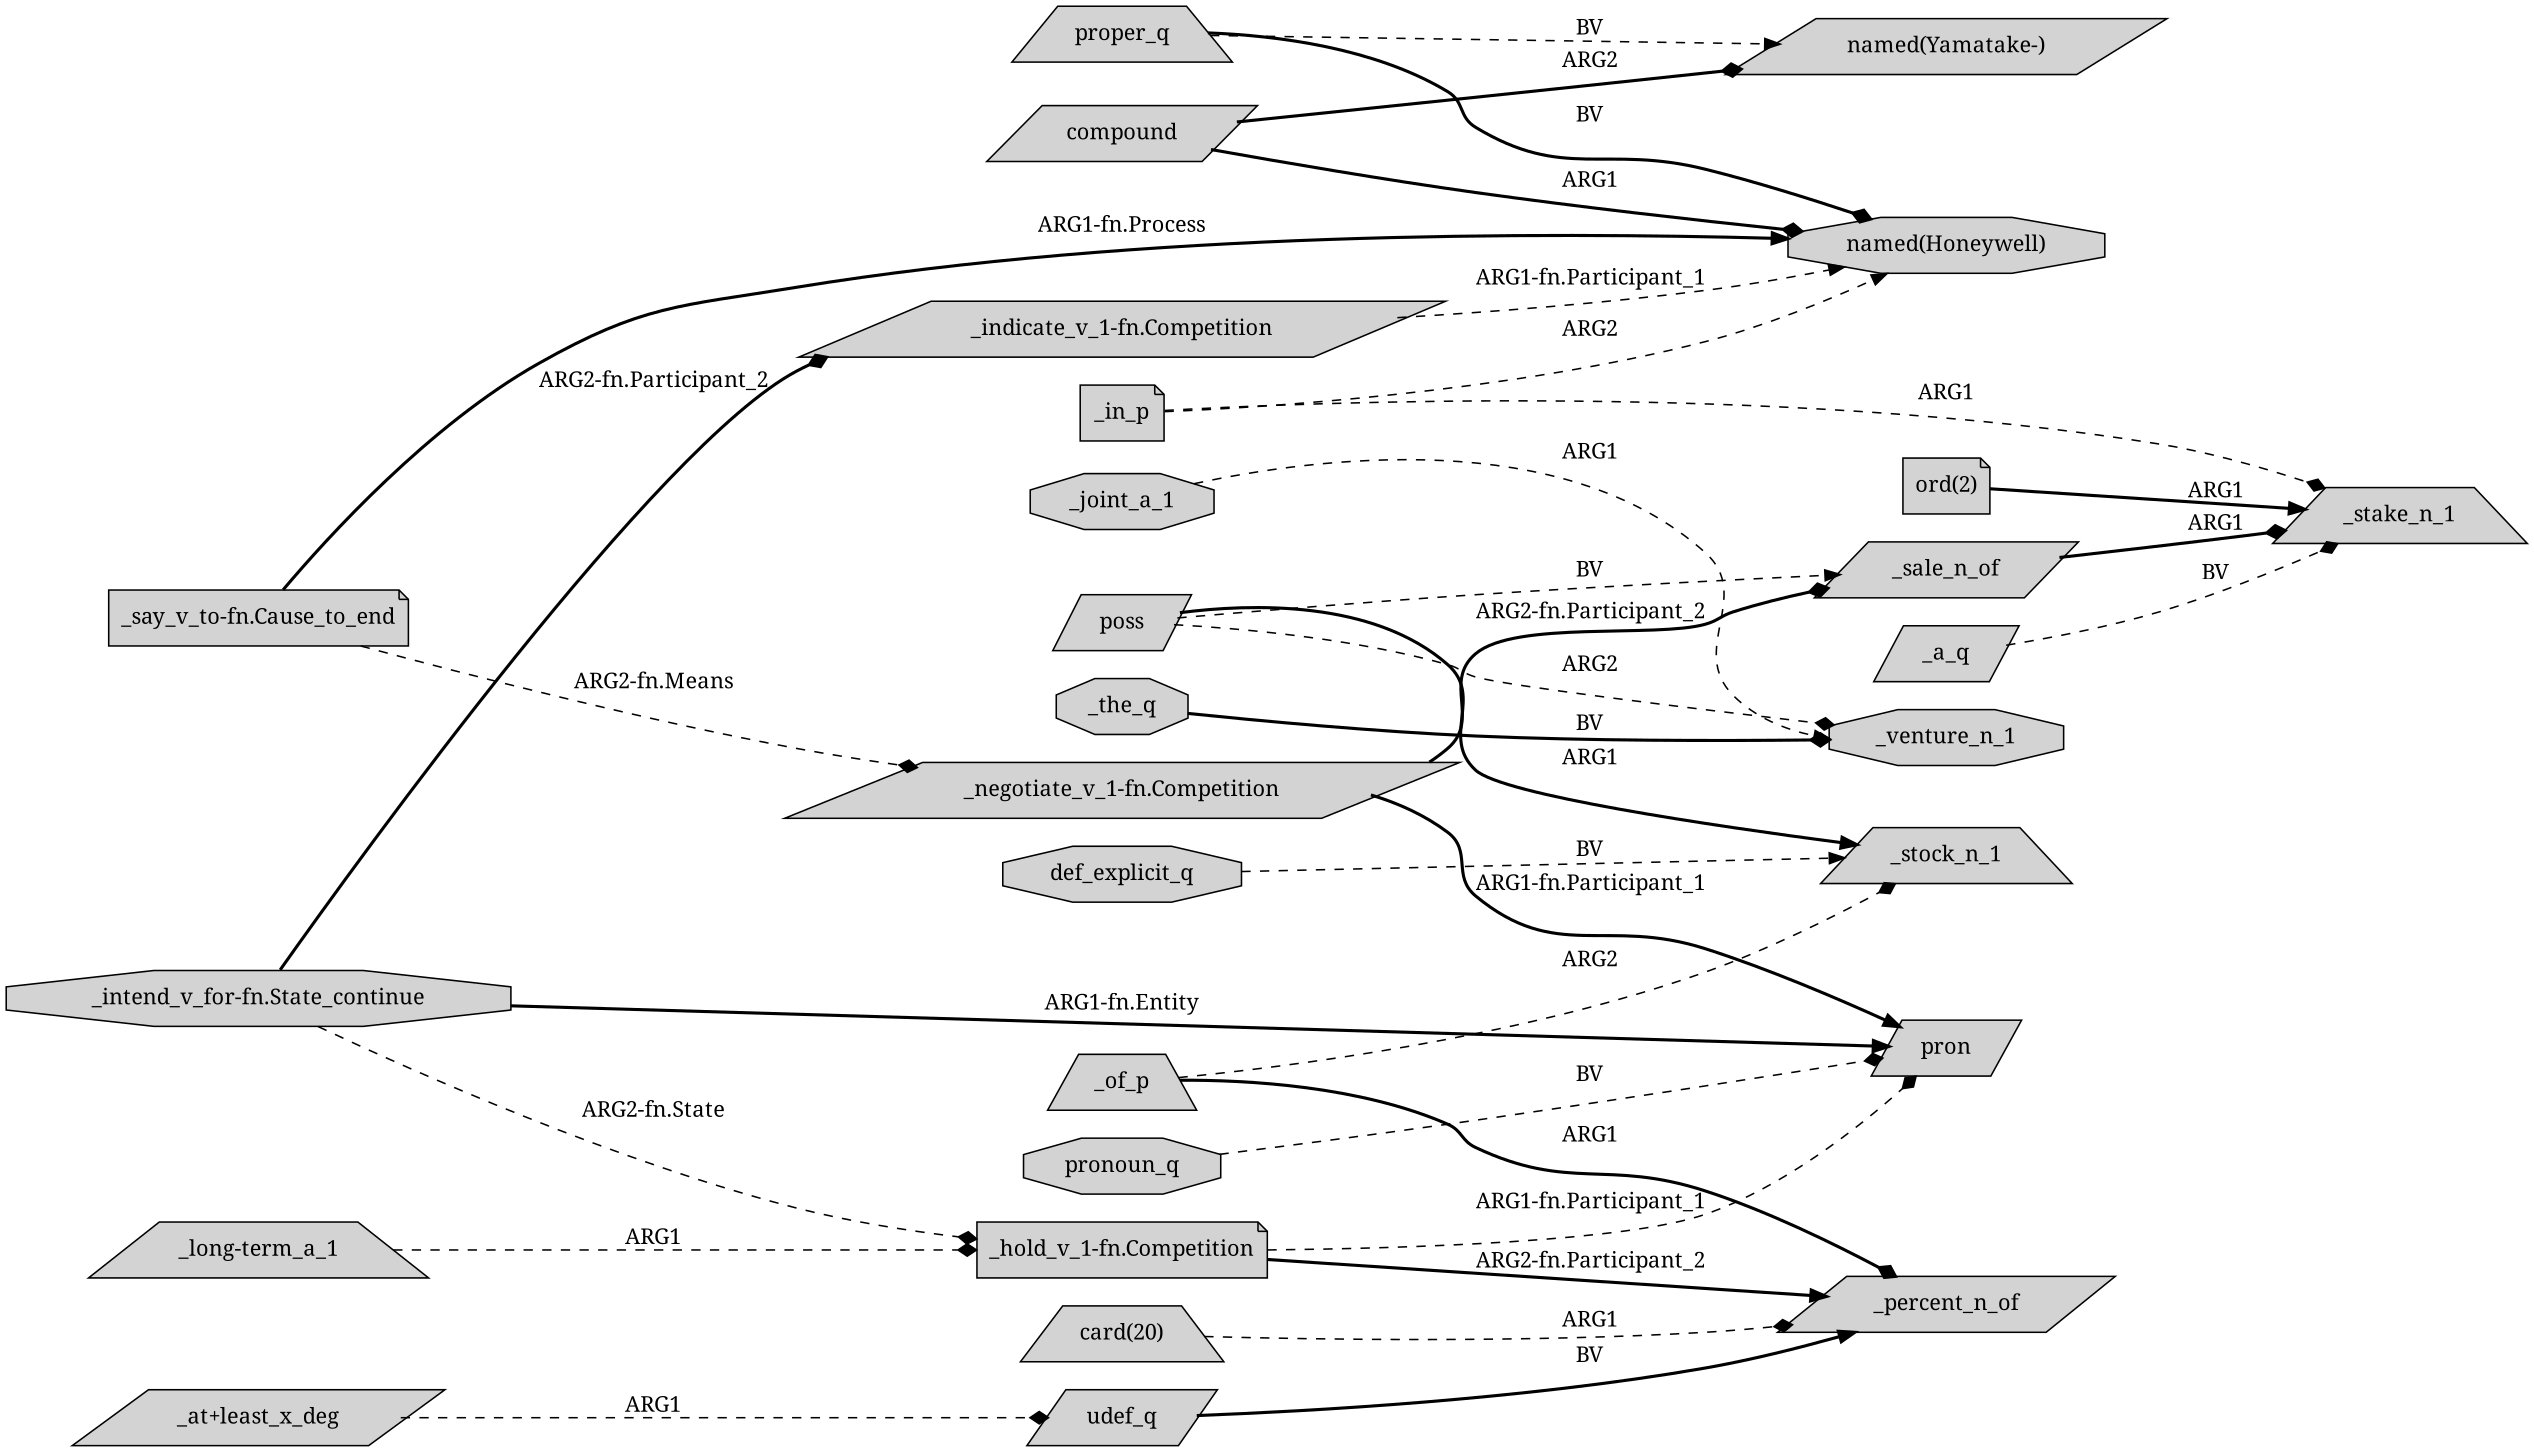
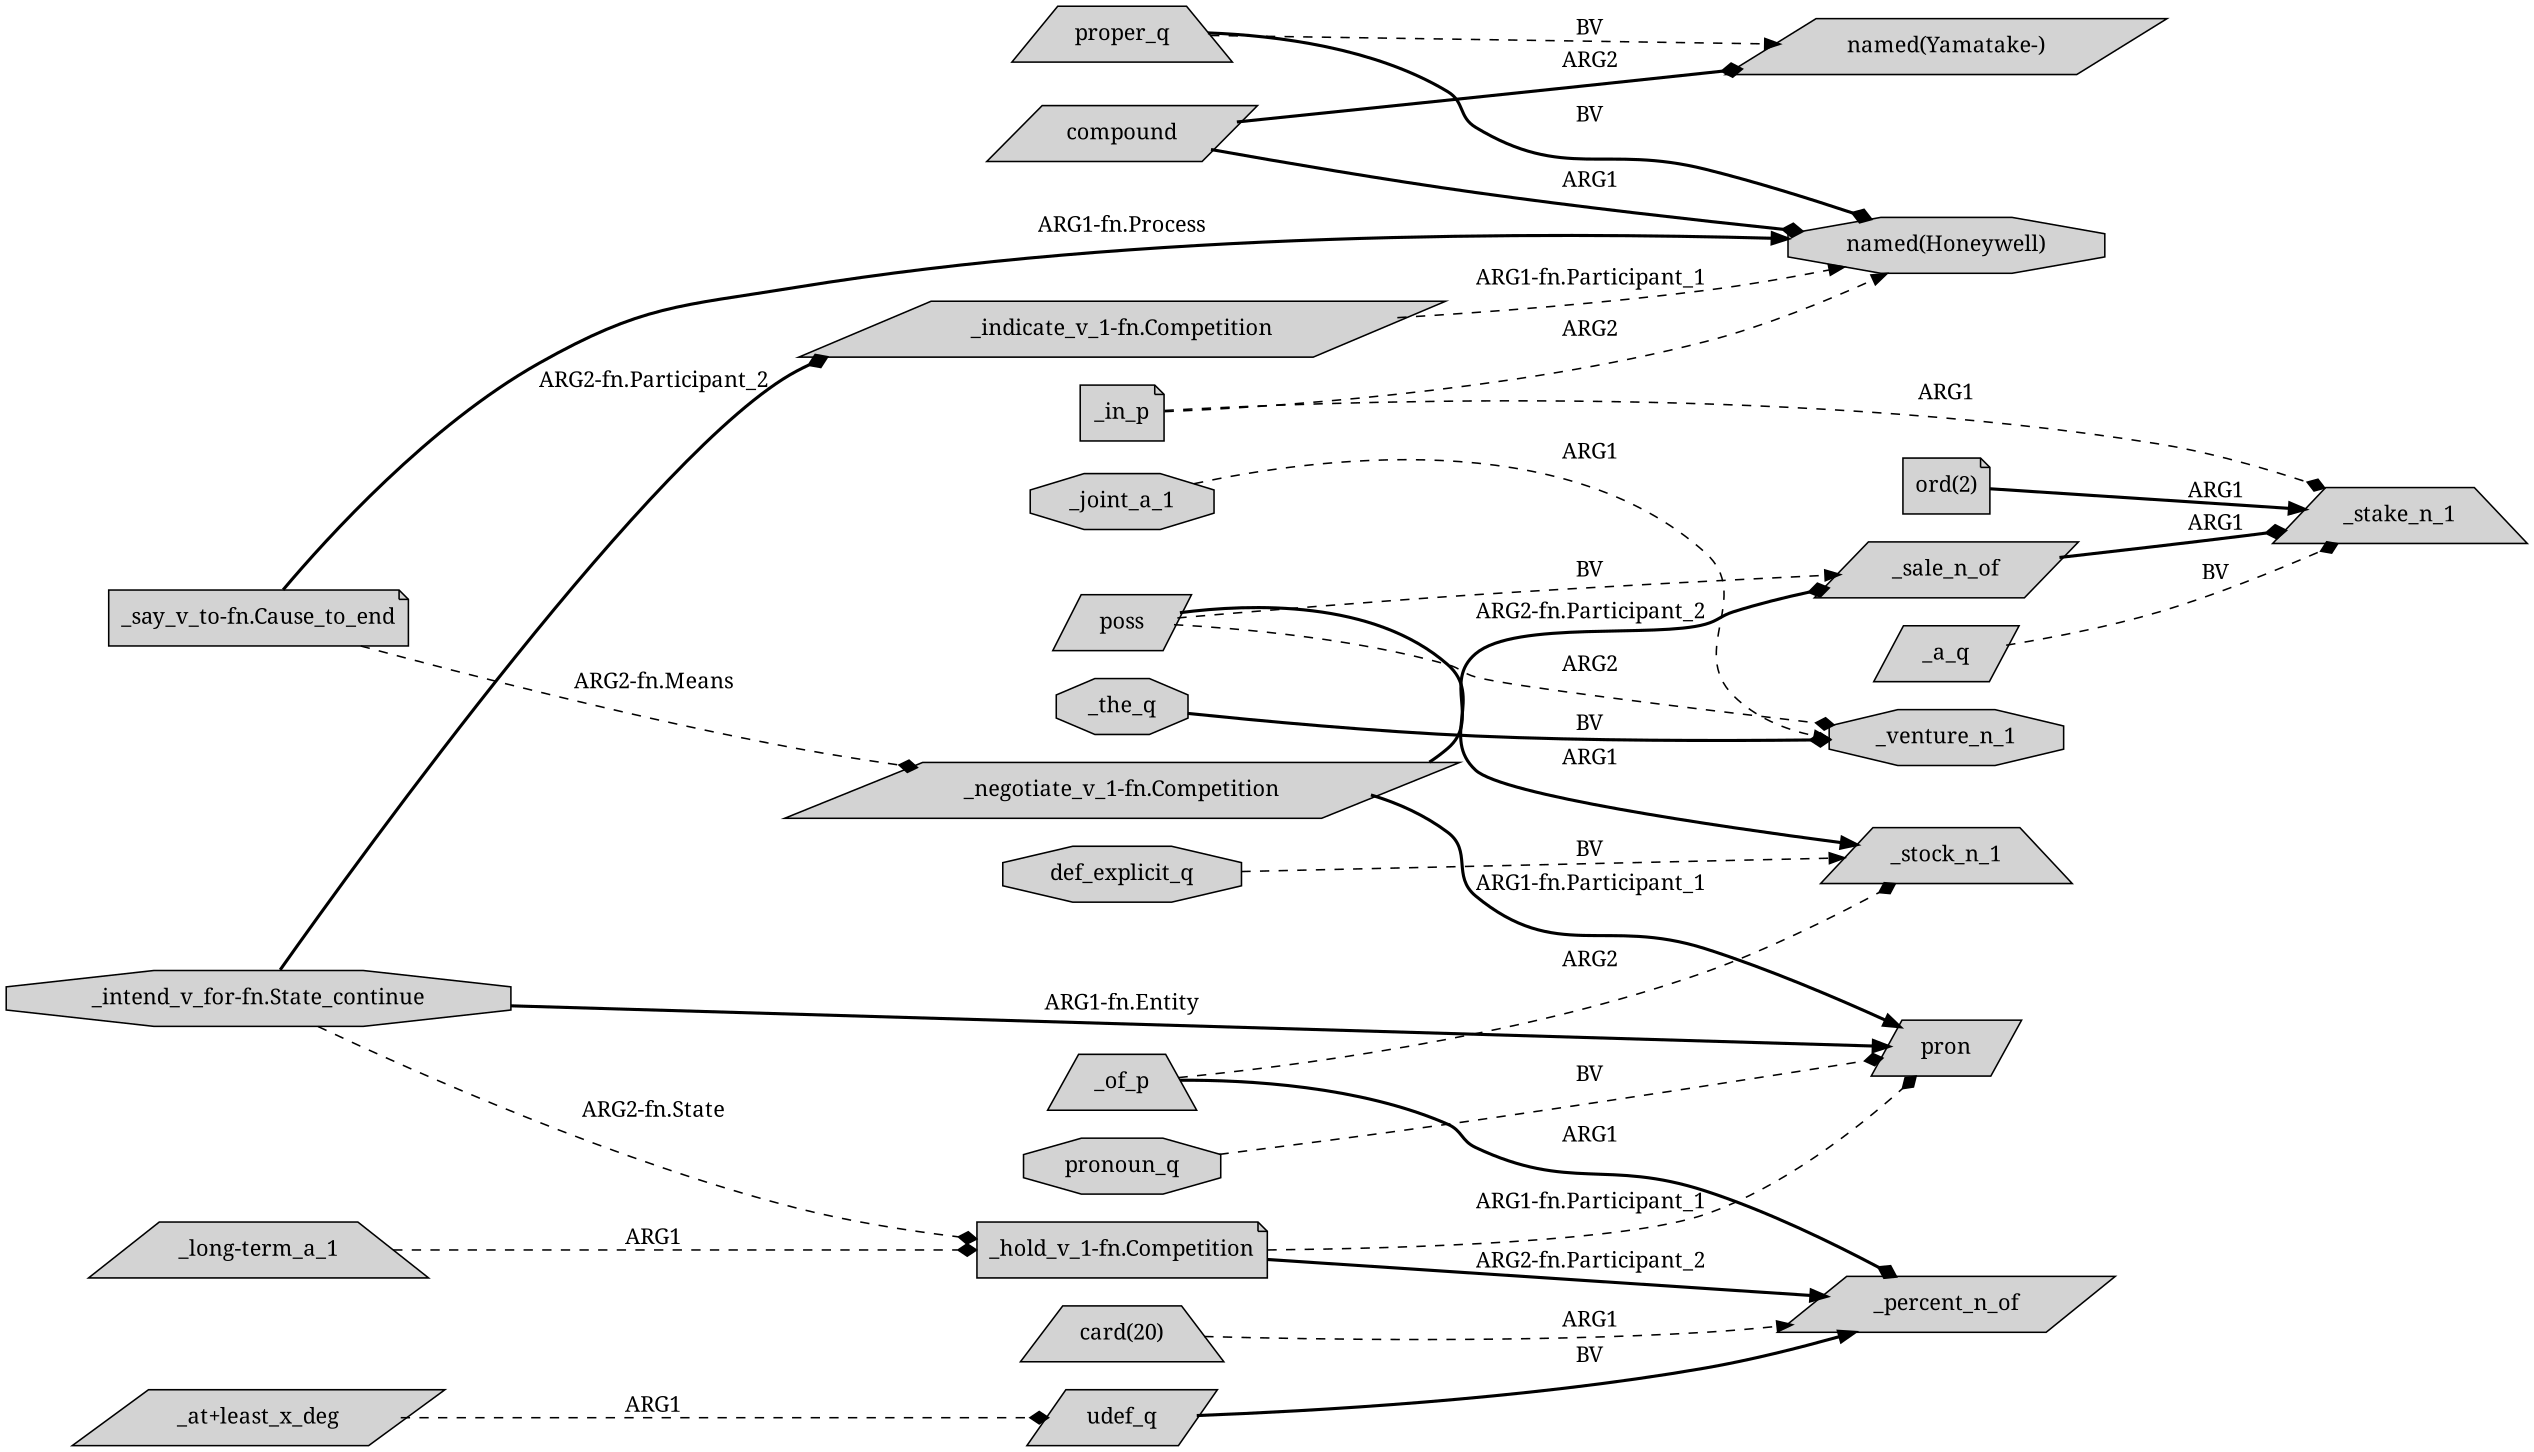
(1489, 1339) -> (1489, 1339)
